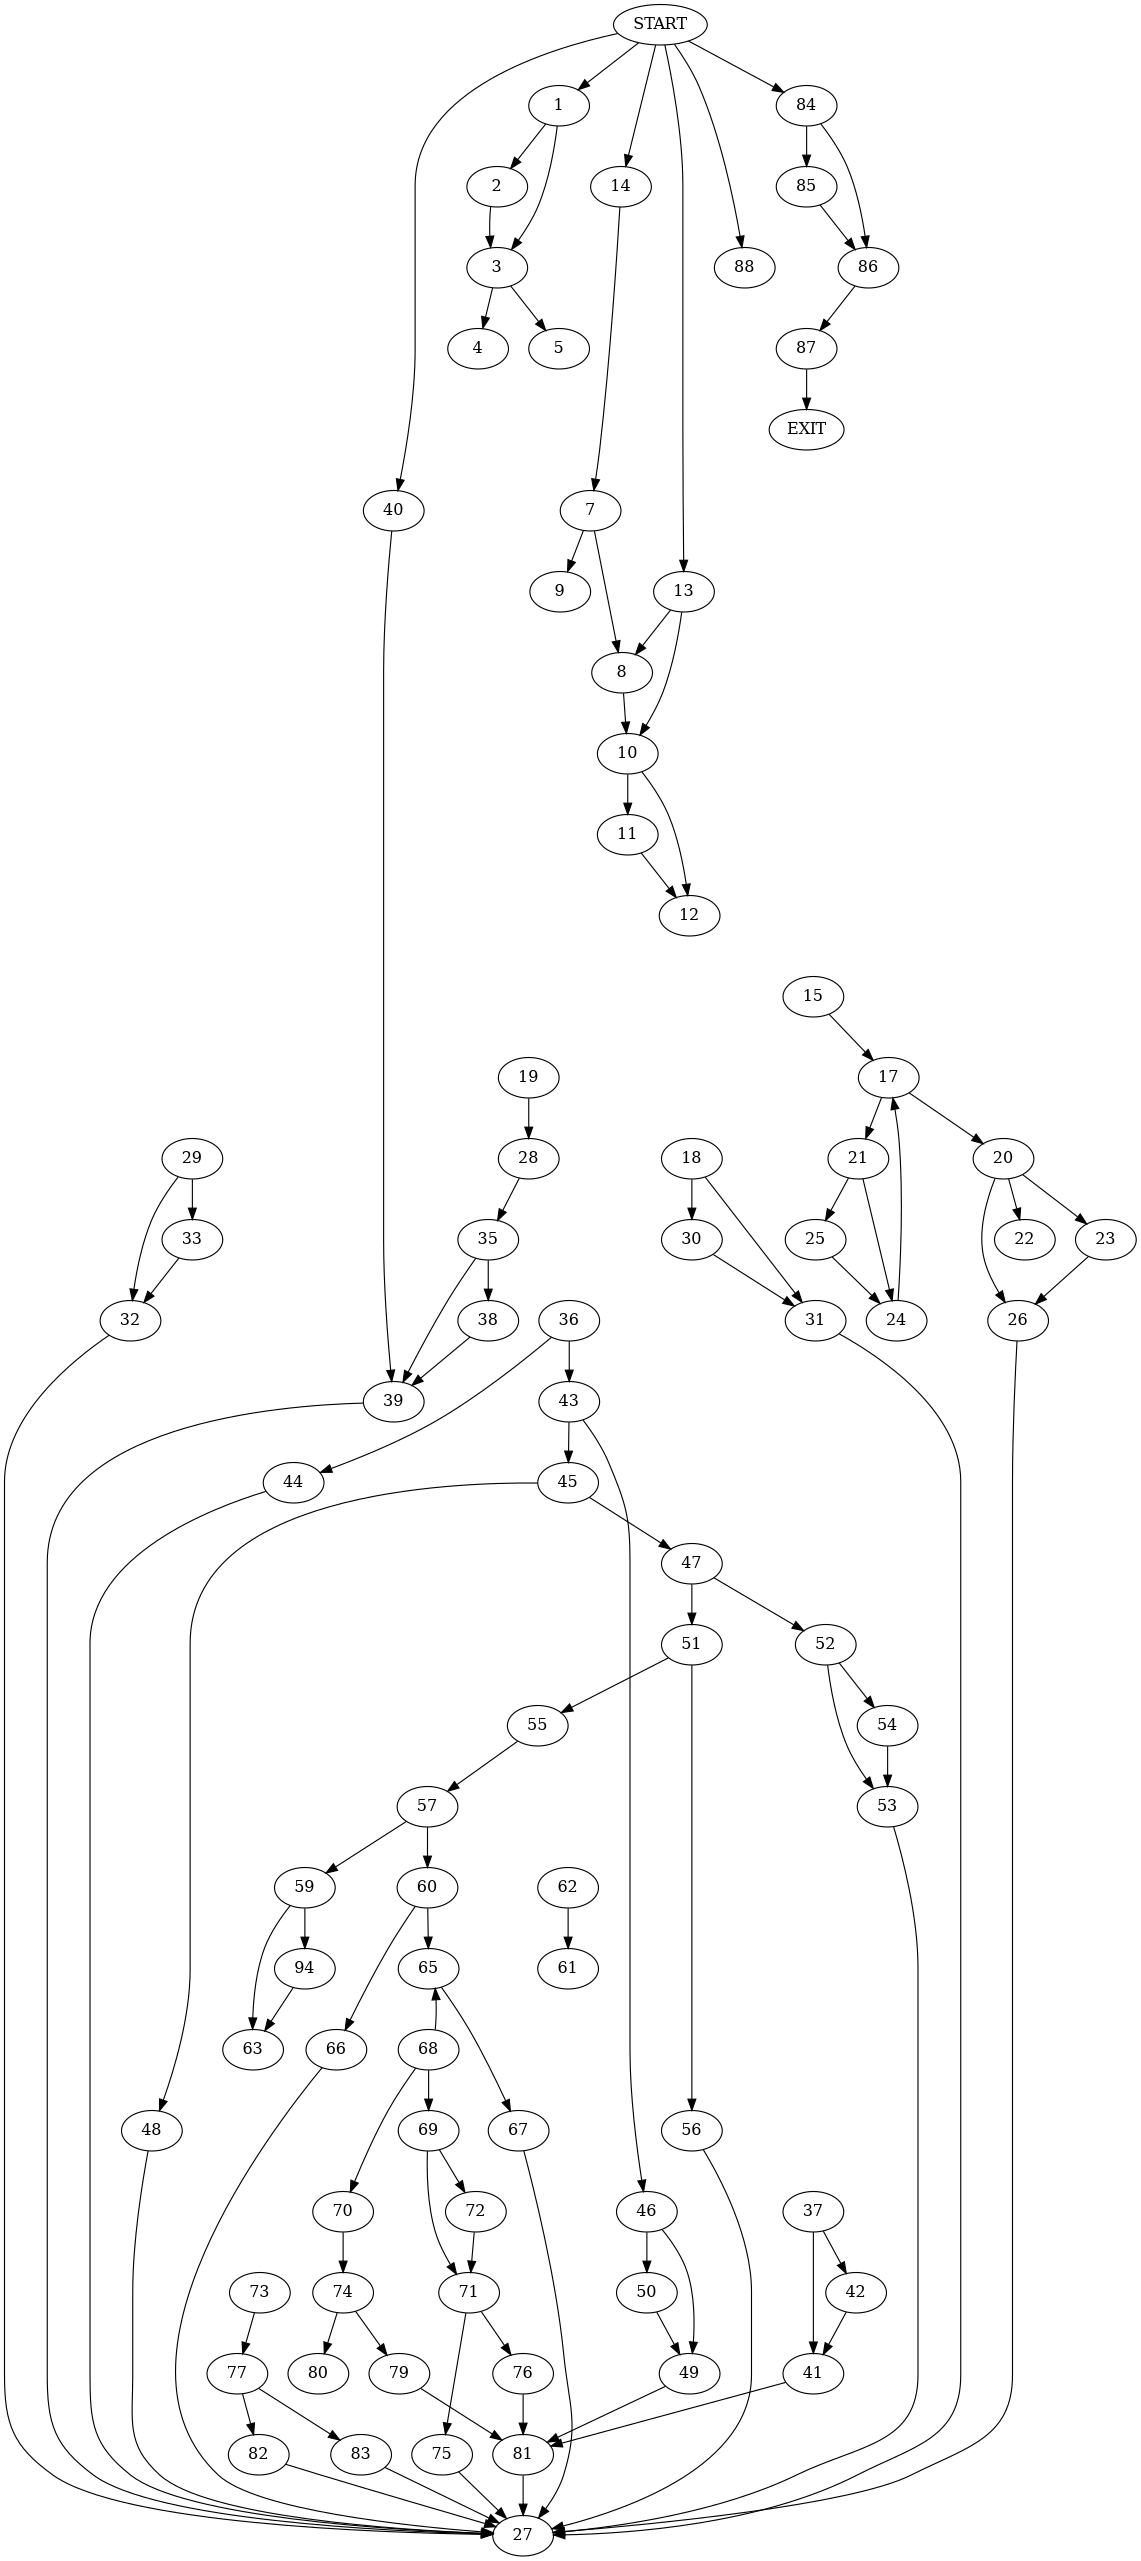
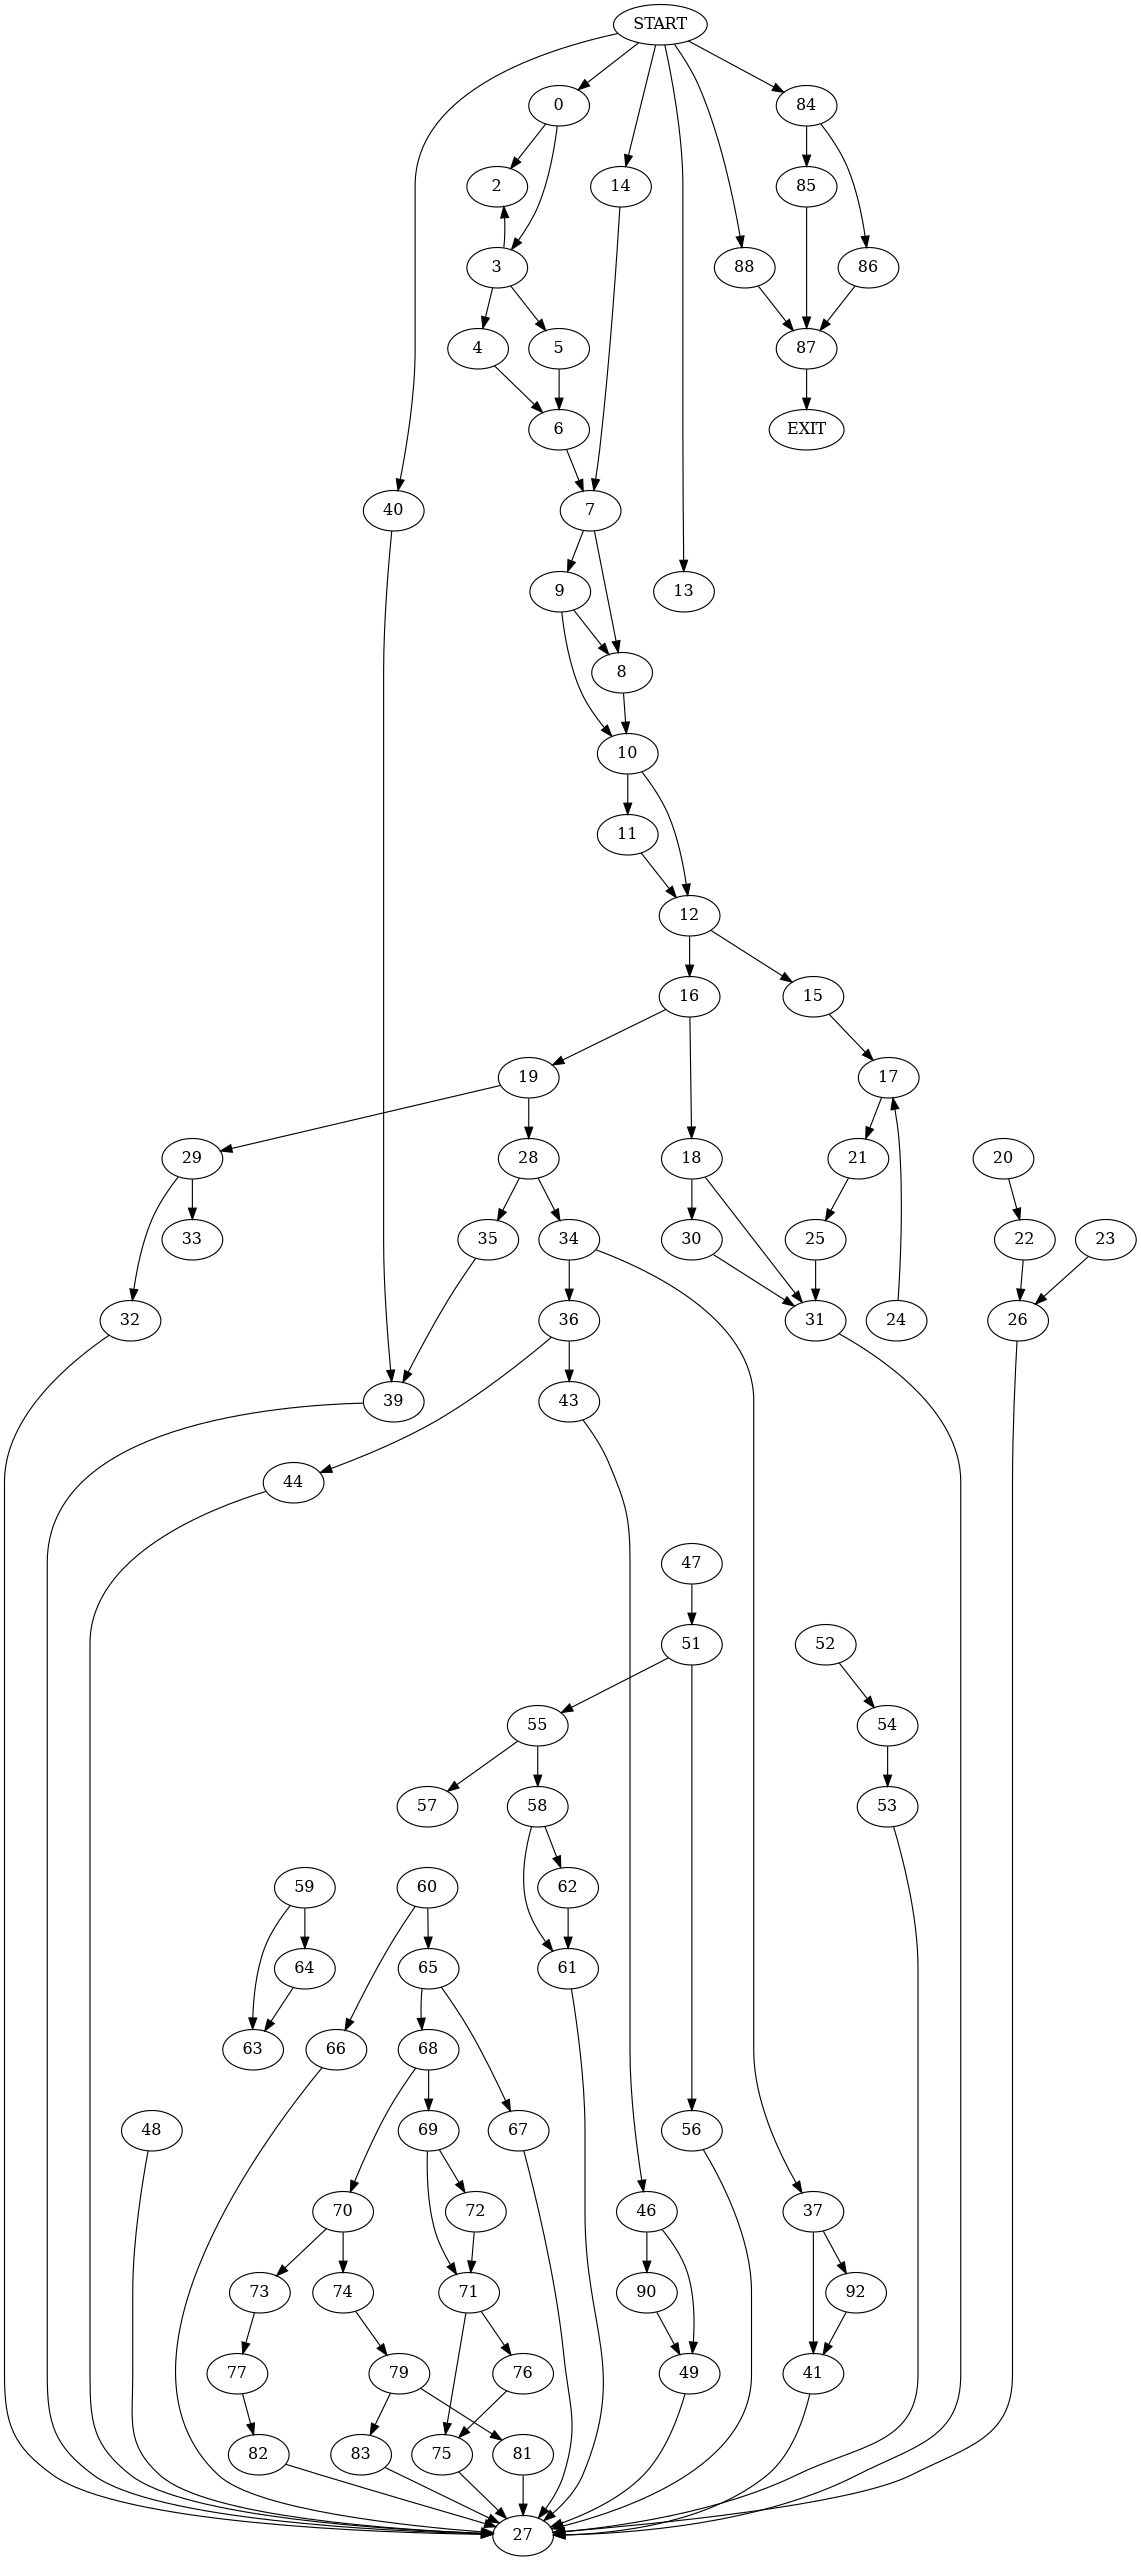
(559, 106) -> (559, 106)
(490, 221) -> (505, 233)
(834, 223) -> (807, 262)
none -> (772, 304)
none -> (559, 430)
(657, 628) -> (588, 628)
(670, 671) -> (574, 673)
none -> (747, 953)
none -> (690, 997)
(942, 1115) -> none
none -> (366, 1117)
(1050, 1196) -> none
(876, 1234) -> none
(982, 1237) -> (1022, 1275)
none -> (569, 1240)
(165, 1276) -> none
(852, 1276) -> (816, 1275)
(488, 1321) -> none
(568, 1483) -> none
(754, 1601) -> none
(840, 1725) -> none
none -> (538, 1807)
(428, 1842) -> none
(371, 1844) -> none
(305, 1969) -> (305, 1969)
(436, 2015) -> (421, 2003)
none -> (306, 2248)
none -> (587, 2258)
(647, 2293) -> (647, 2293)
(856, 2293) -> (856, 2293)
(318, 2374) -> none
(523, 2409) -> (487, 2410)
(295, 2411) -> (383, 2409)
(612, 2412) -> (642, 2476)
(674, 2413) -> (755, 2483)
